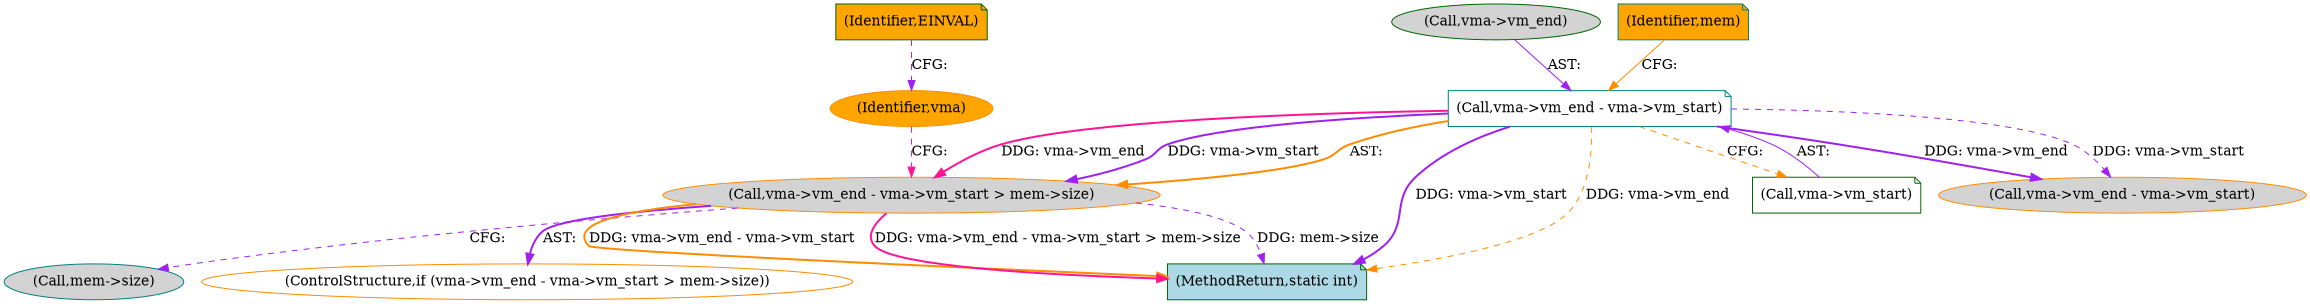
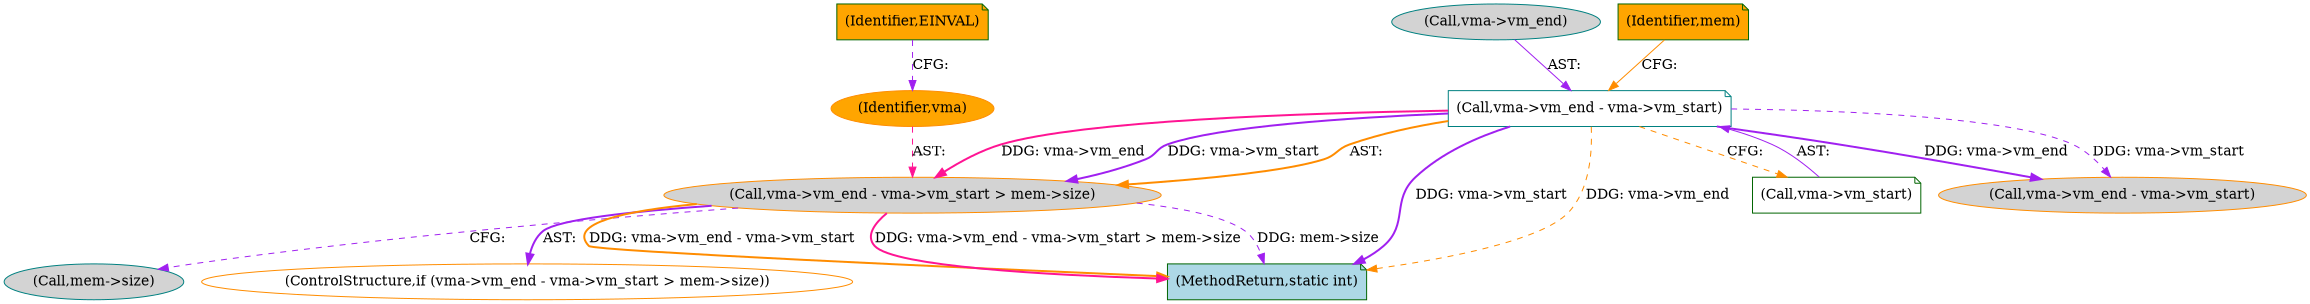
(1496, 22) -> (1496, 22)
(1683, 22) -> (1683, 22)
(932, 152) -> (931, 152)
